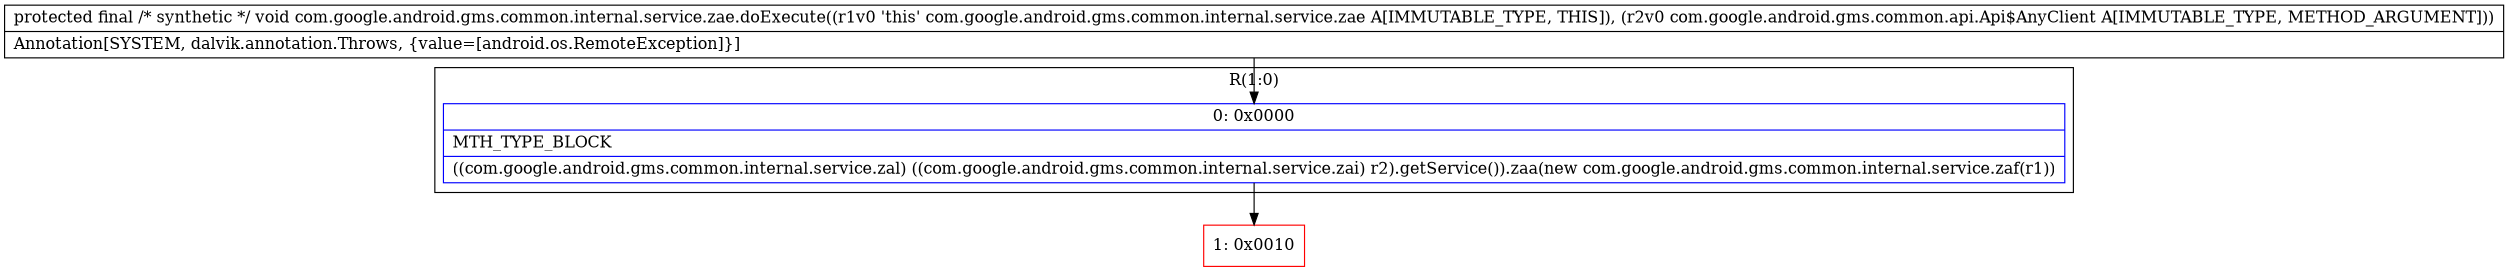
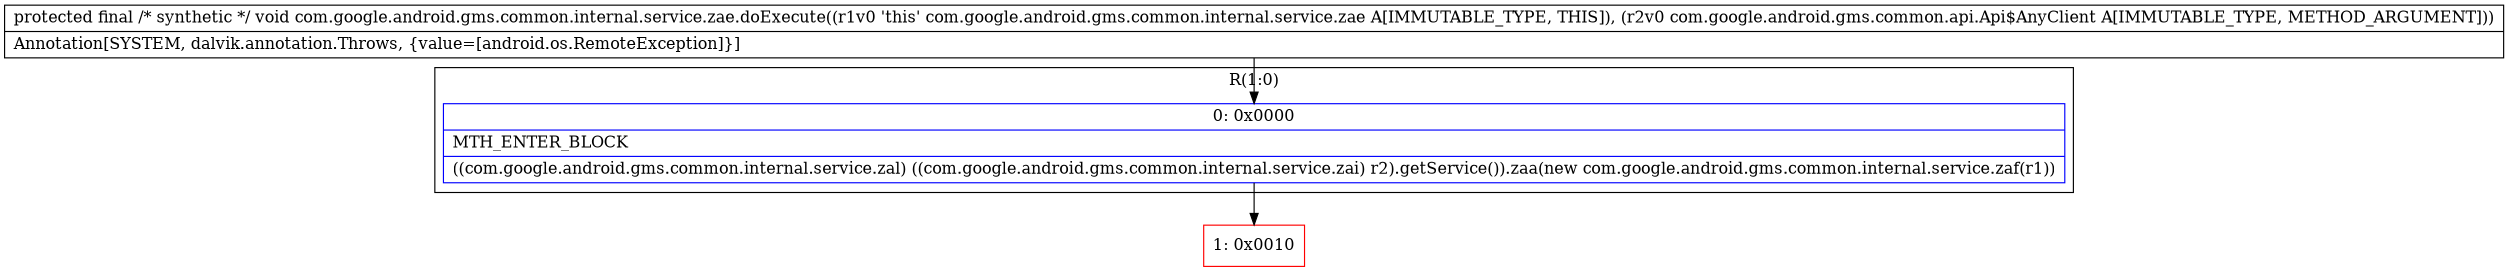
(532, 143) -> (541, 143)
